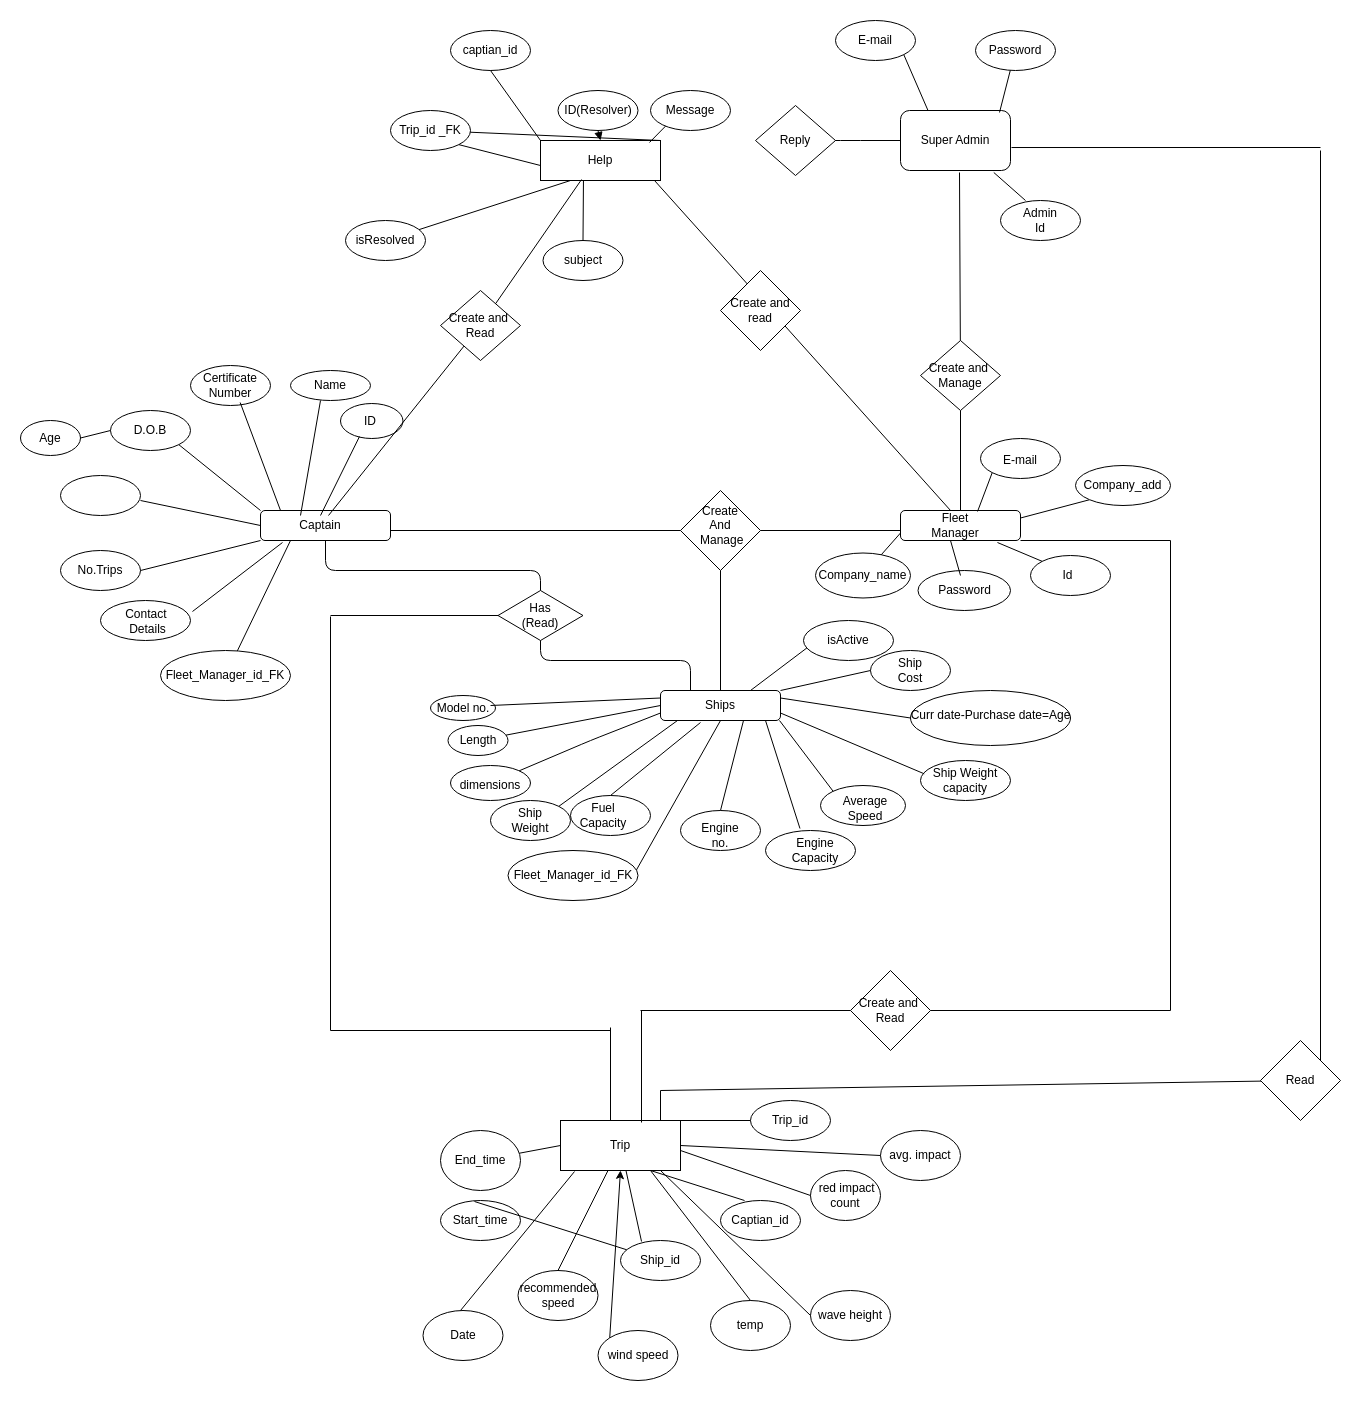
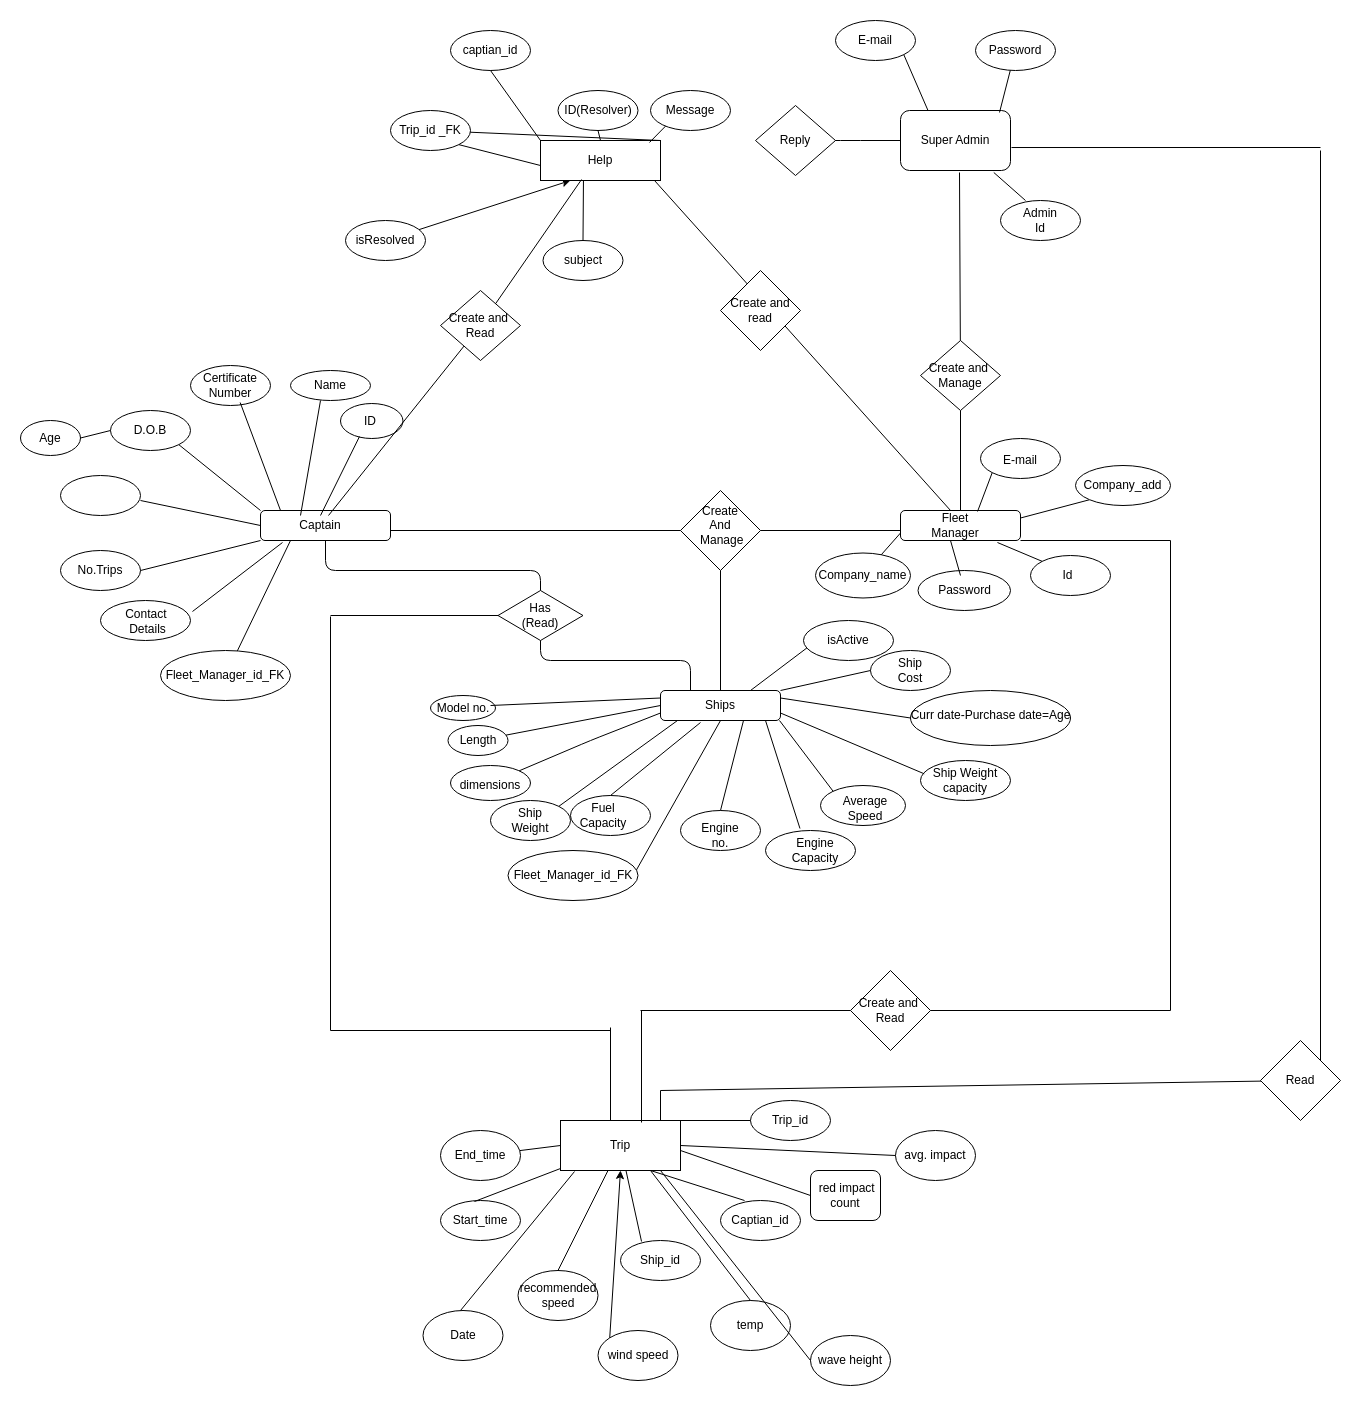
(598, 132) -> (599, 134)
(565, 182) -> (563, 183)
(921, 1156) -> (936, 1156)
(481, 1161) -> (481, 1156)
(846, 1196) -> (846, 1196)
(550, 1225) -> (518, 1185)
(851, 1316) -> (851, 1361)
